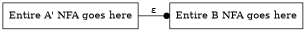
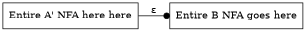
(71, 16) -> (71, 16)
